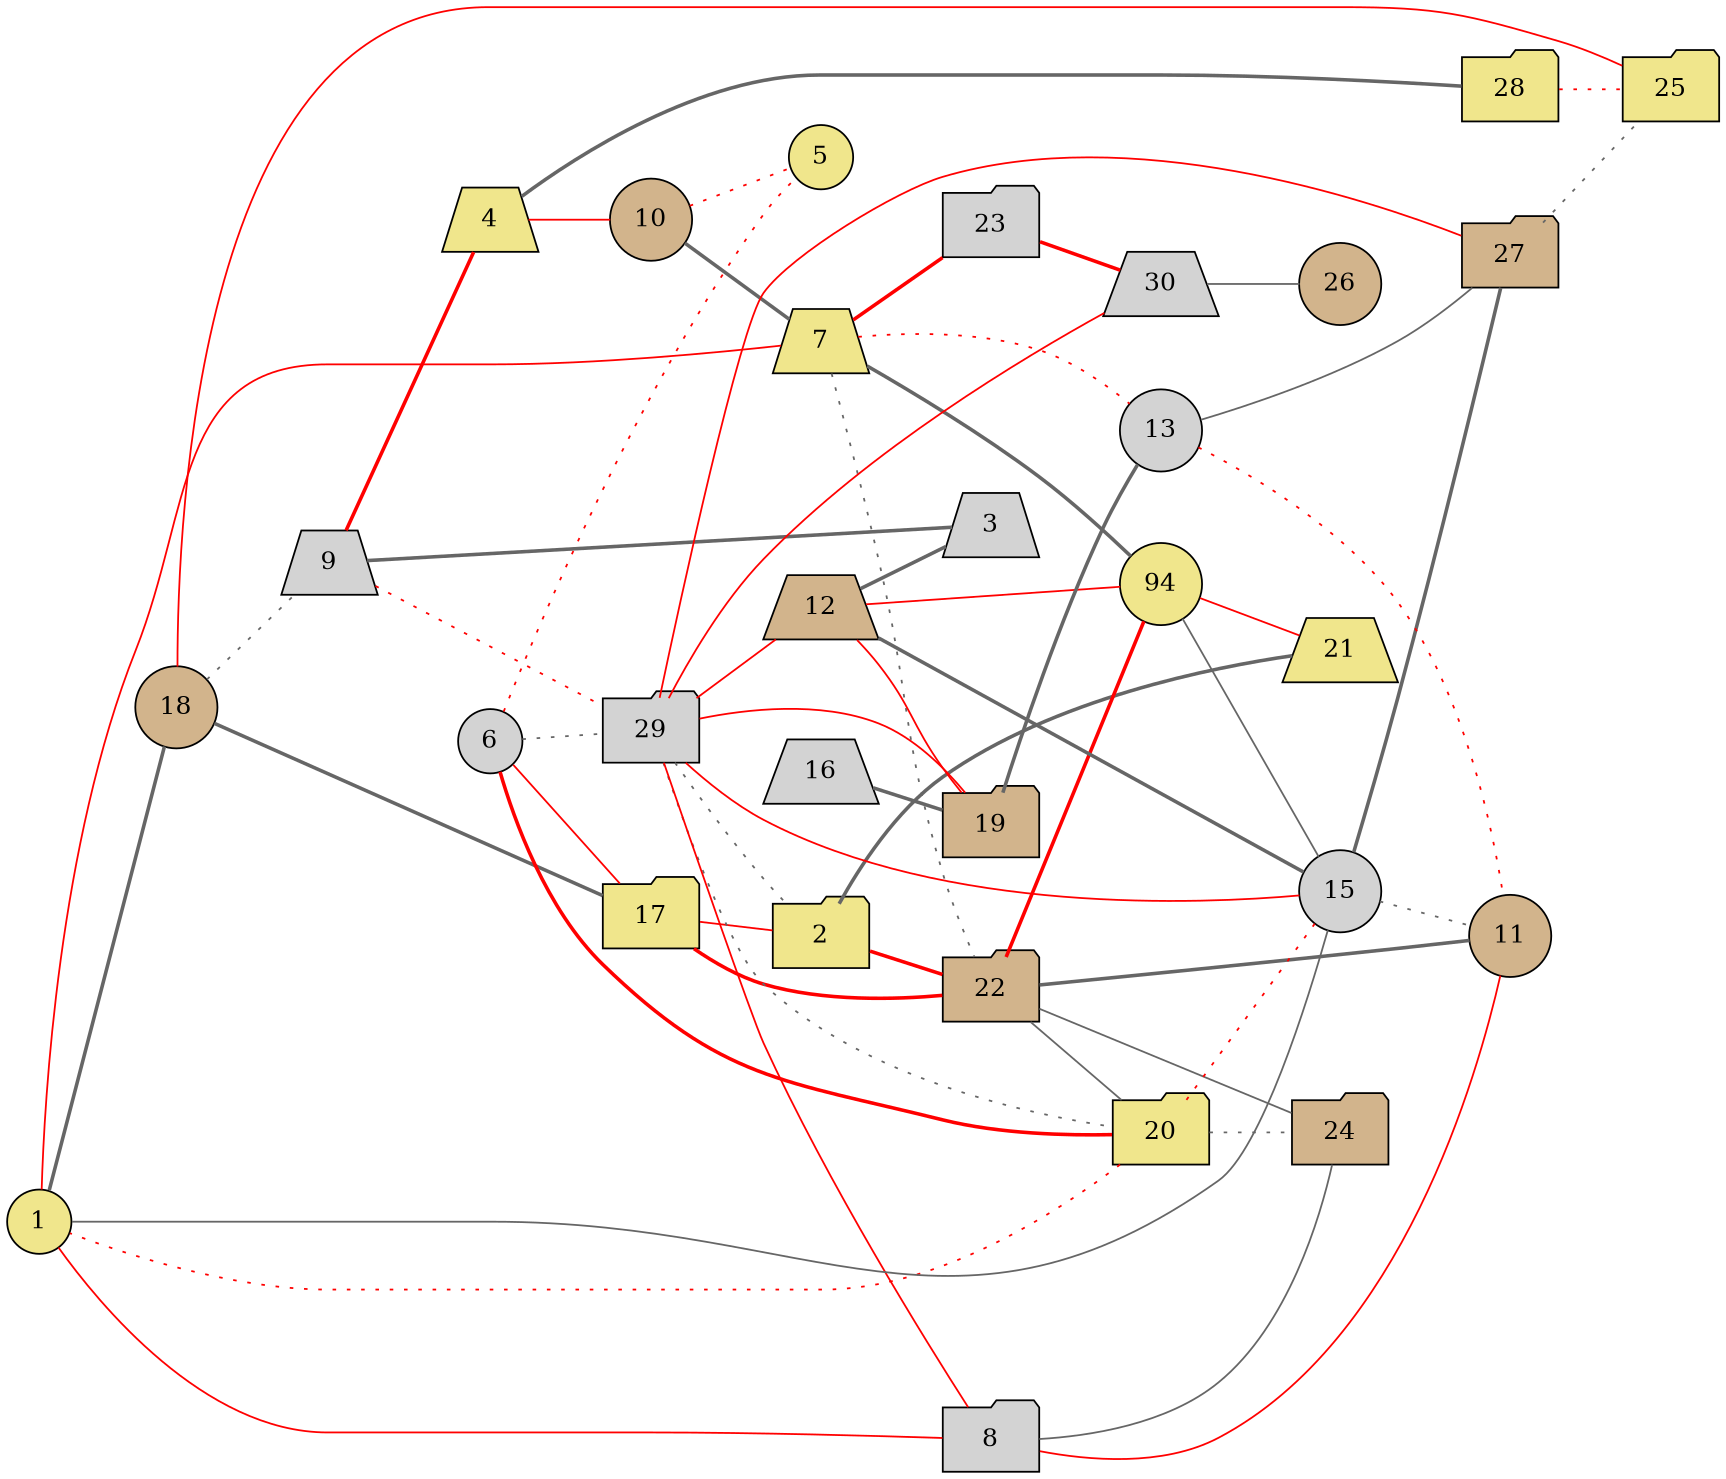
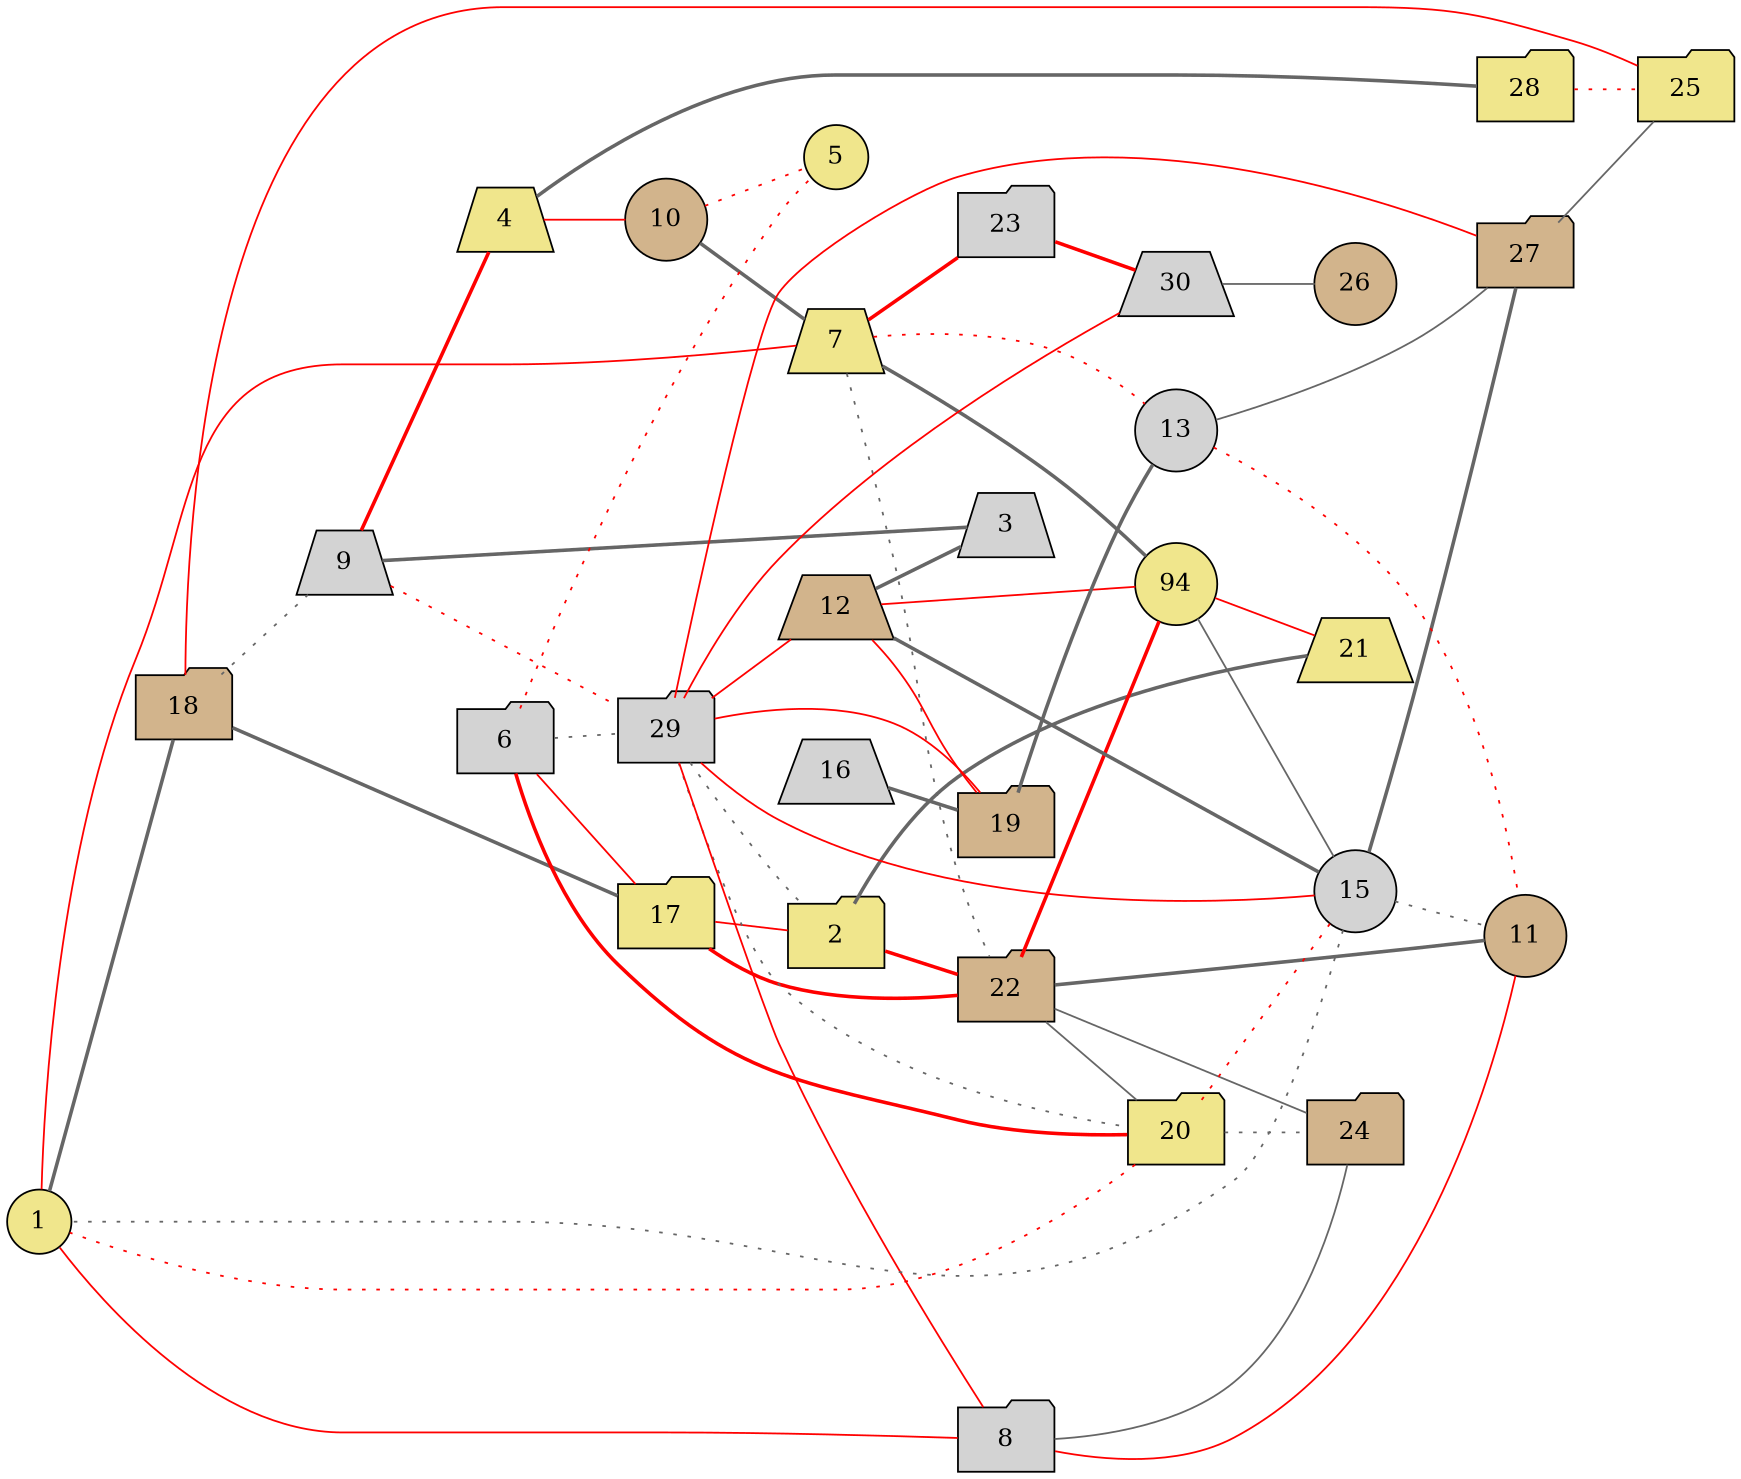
(1591, 172) -> (1606, 172)
(176, 707) -> (184, 707)
(490, 741) -> (505, 741)
(793, 1258) -> (801, 1256)
